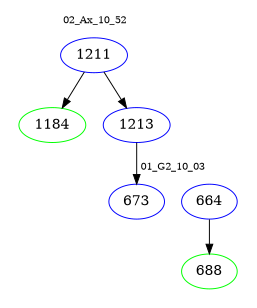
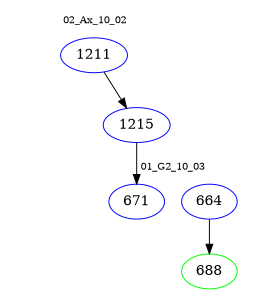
(95, 21) -> (95, 21)
(52, 125) -> none
(137, 125) -> (137, 125)
(137, 202) -> (137, 202)
